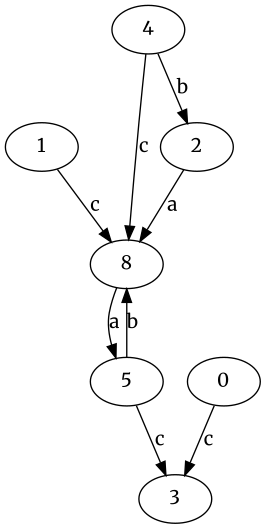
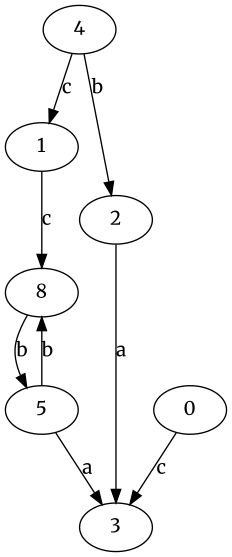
(137, 140) -> (63, 82)
(165, 200) -> (116, 367)
(115, 323) -> (22, 351)
(160, 440) -> (88, 469)
